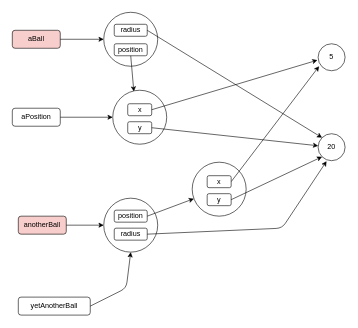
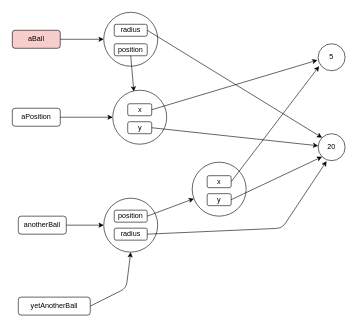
(42, 225) -> (42, 225)
